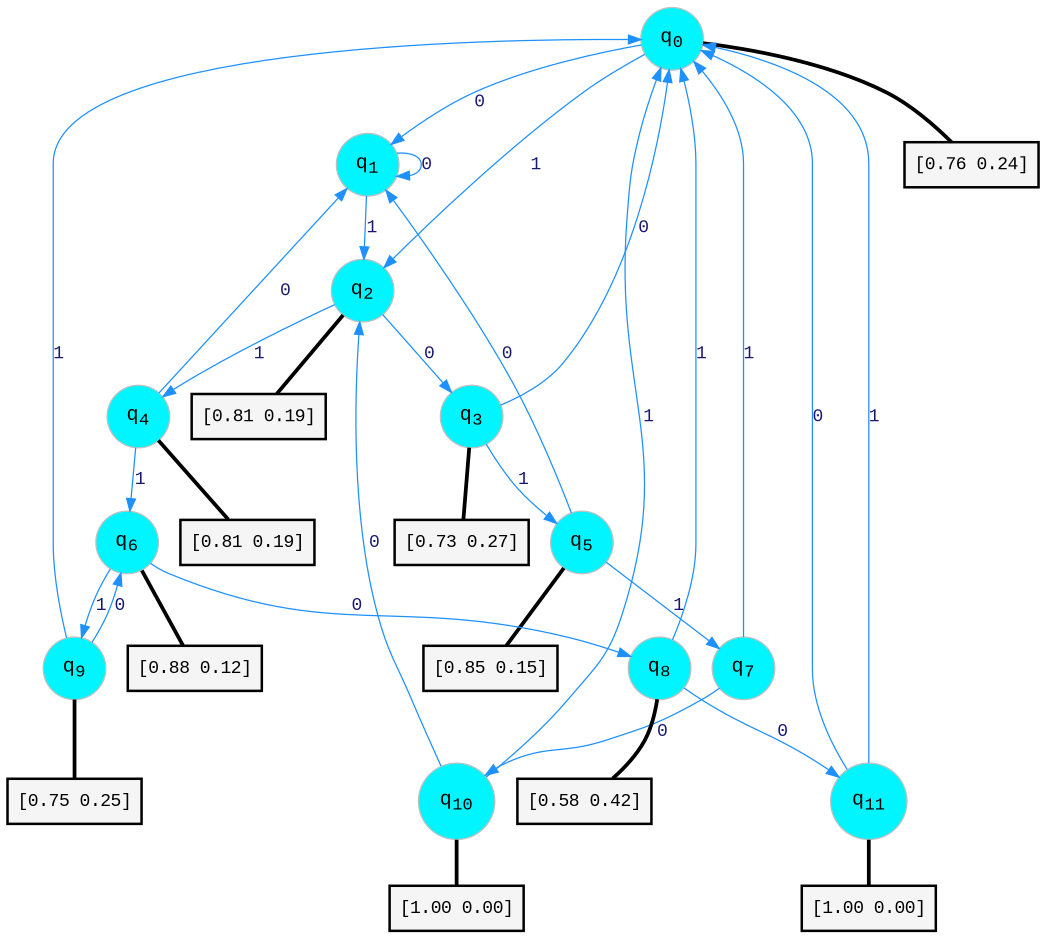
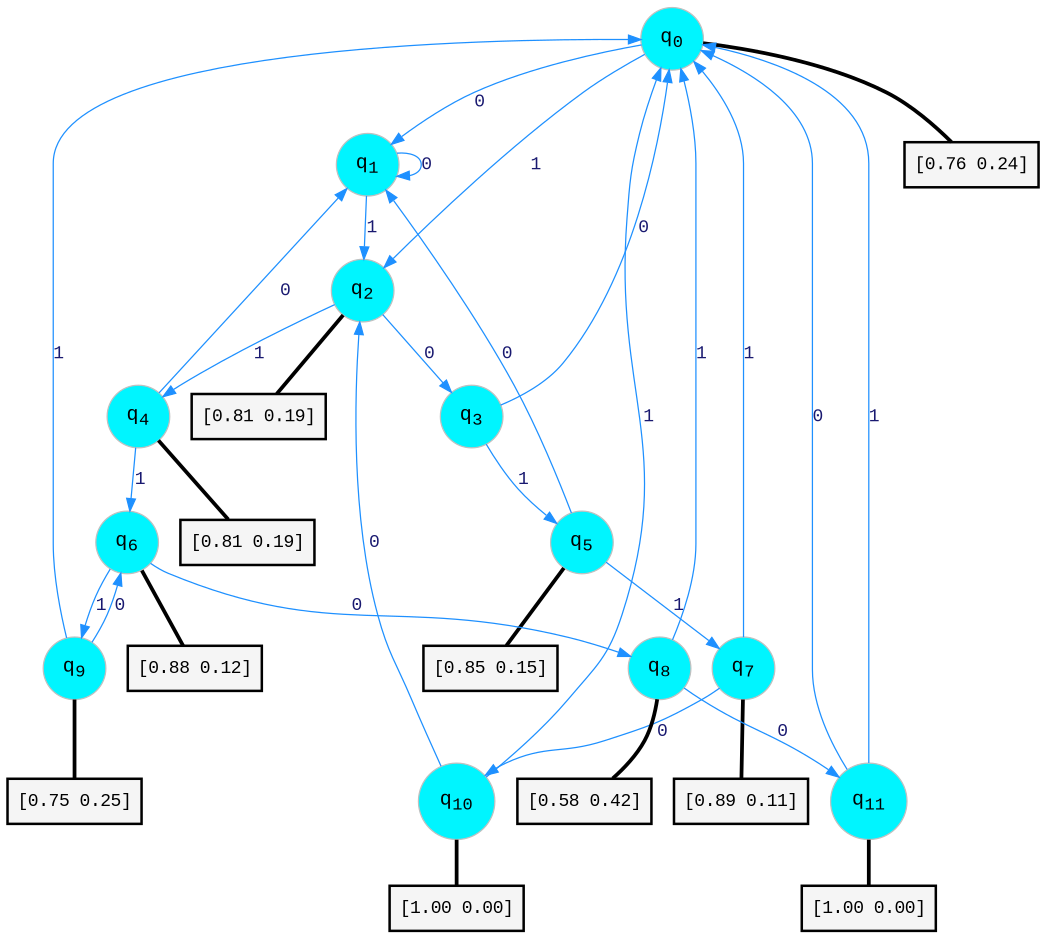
(462, 542) -> none
none -> (741, 801)
